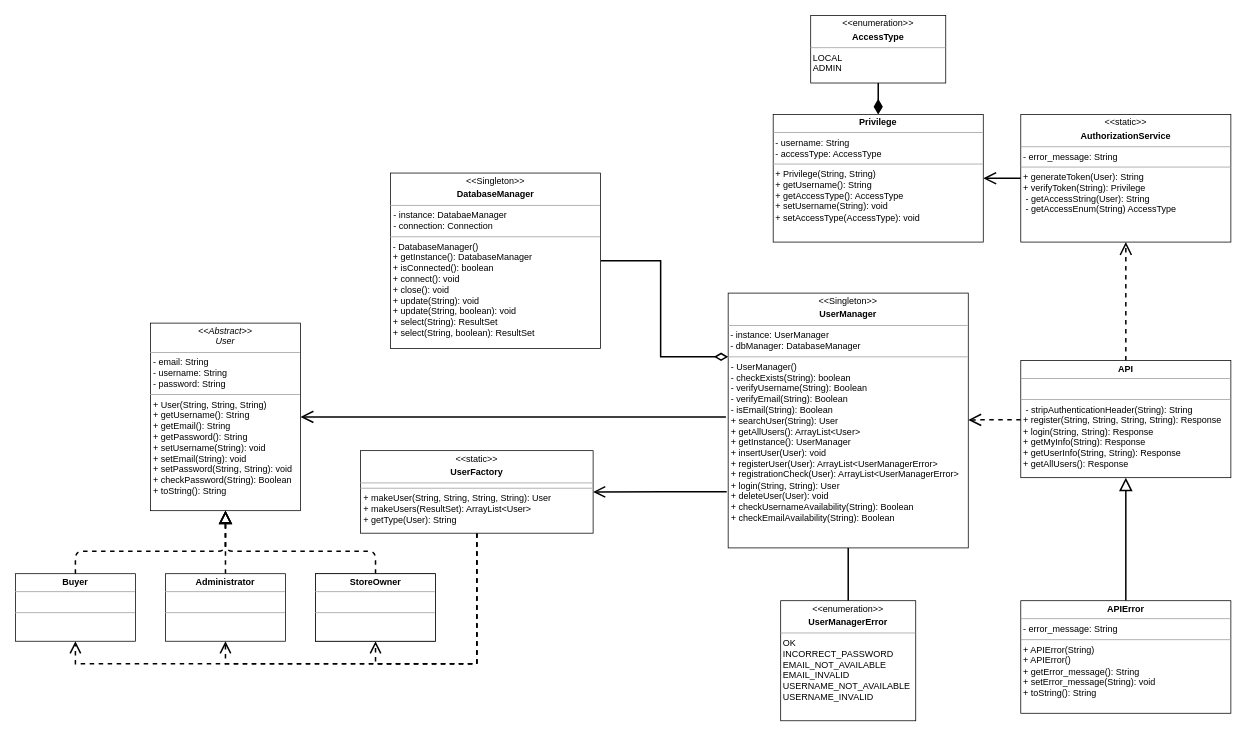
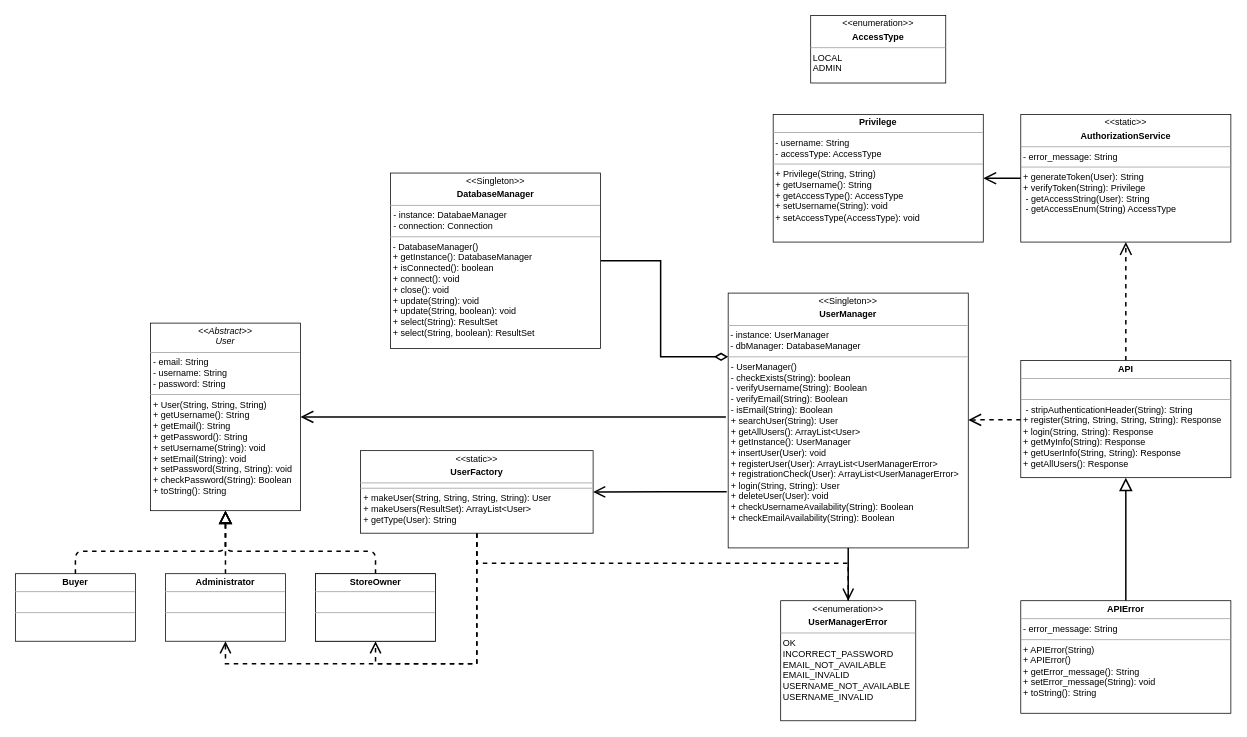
(878, 97) -> none
(139, 663) -> (663, 563)
